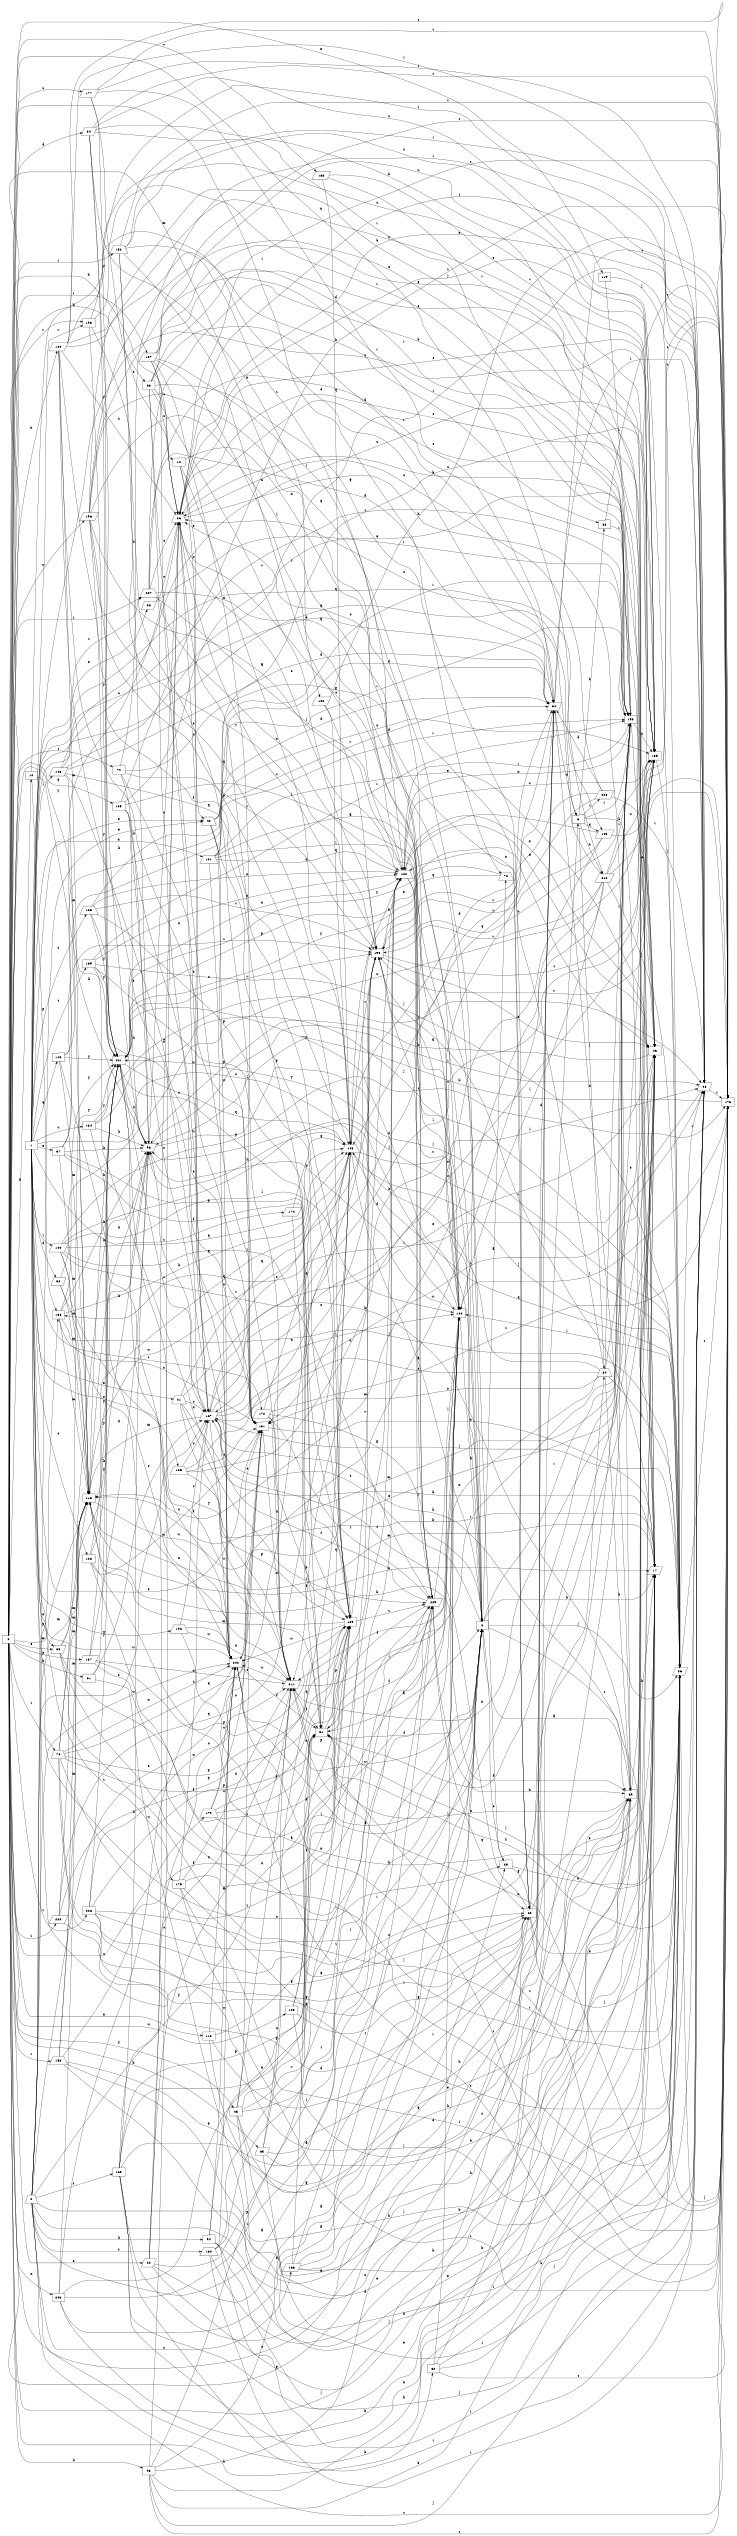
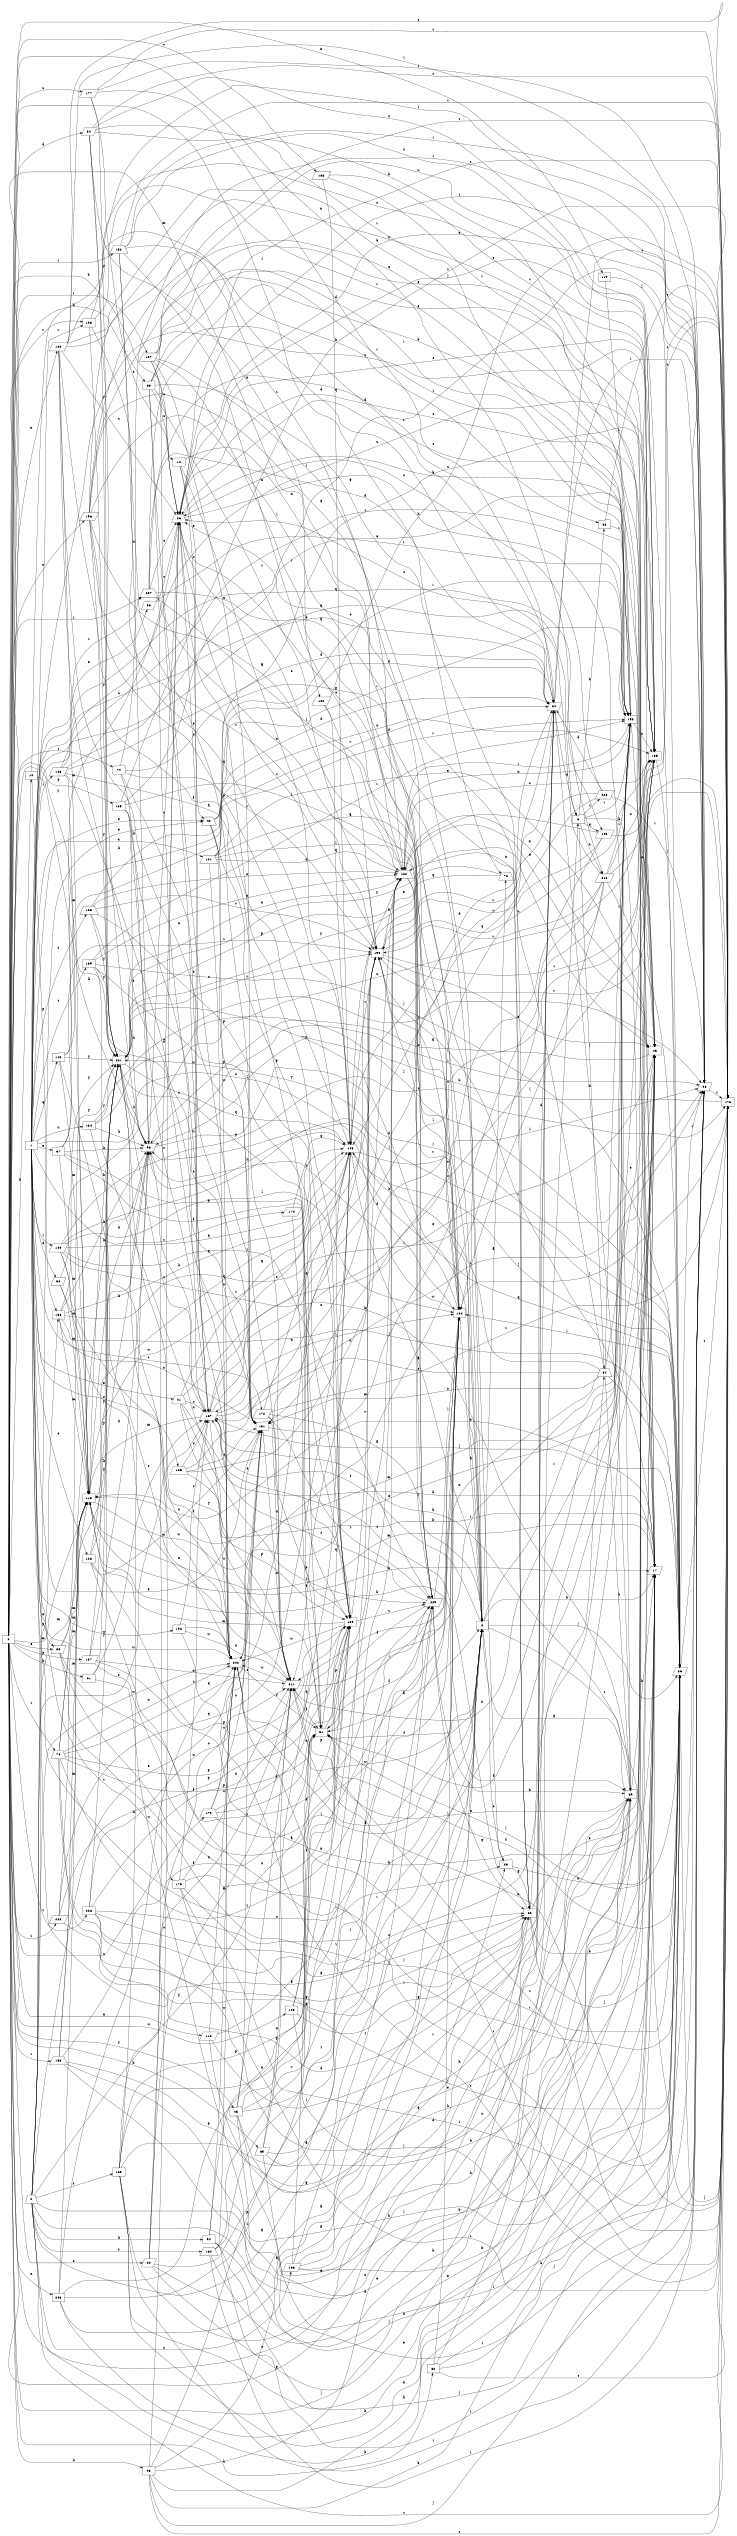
(459, 1227) -> (352, 1251)
(179, 1629) -> (179, 1629)
(209, 2036) -> (209, 2036)
